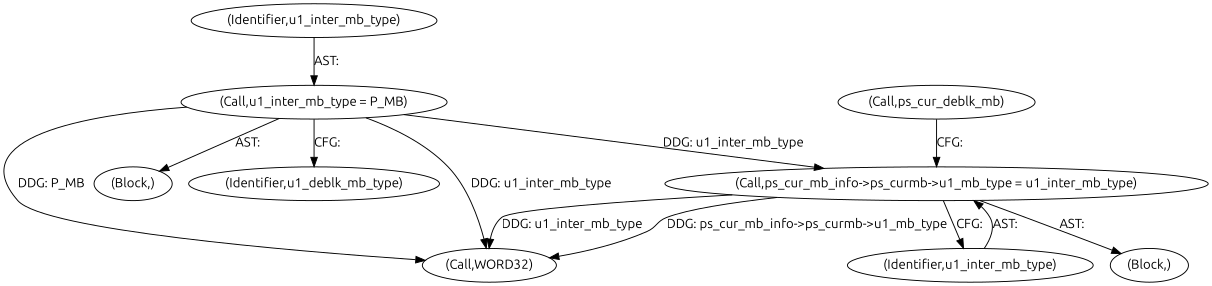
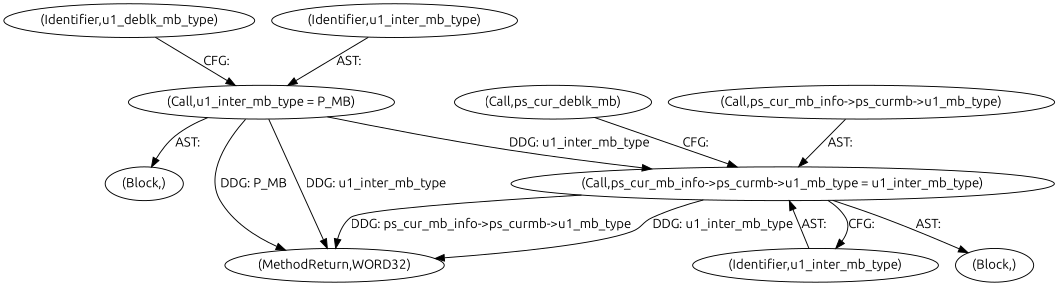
none -> (861, 102)
(314, 138) -> (191, 59)
(489, 265) -> (335, 265)
